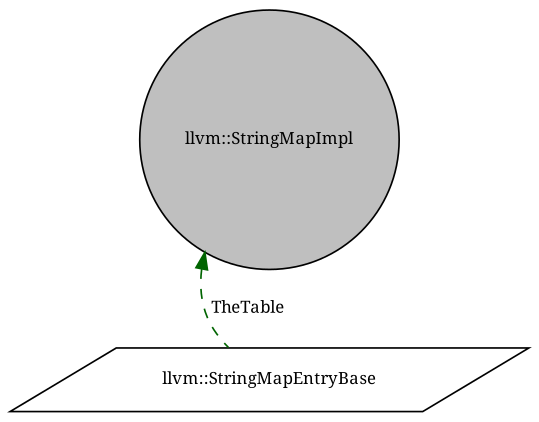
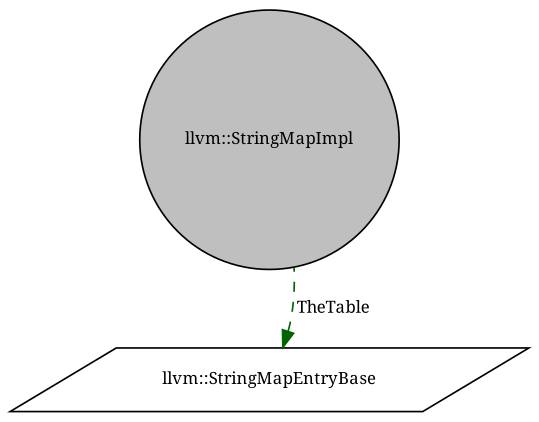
(205, 312) -> (293, 300)
